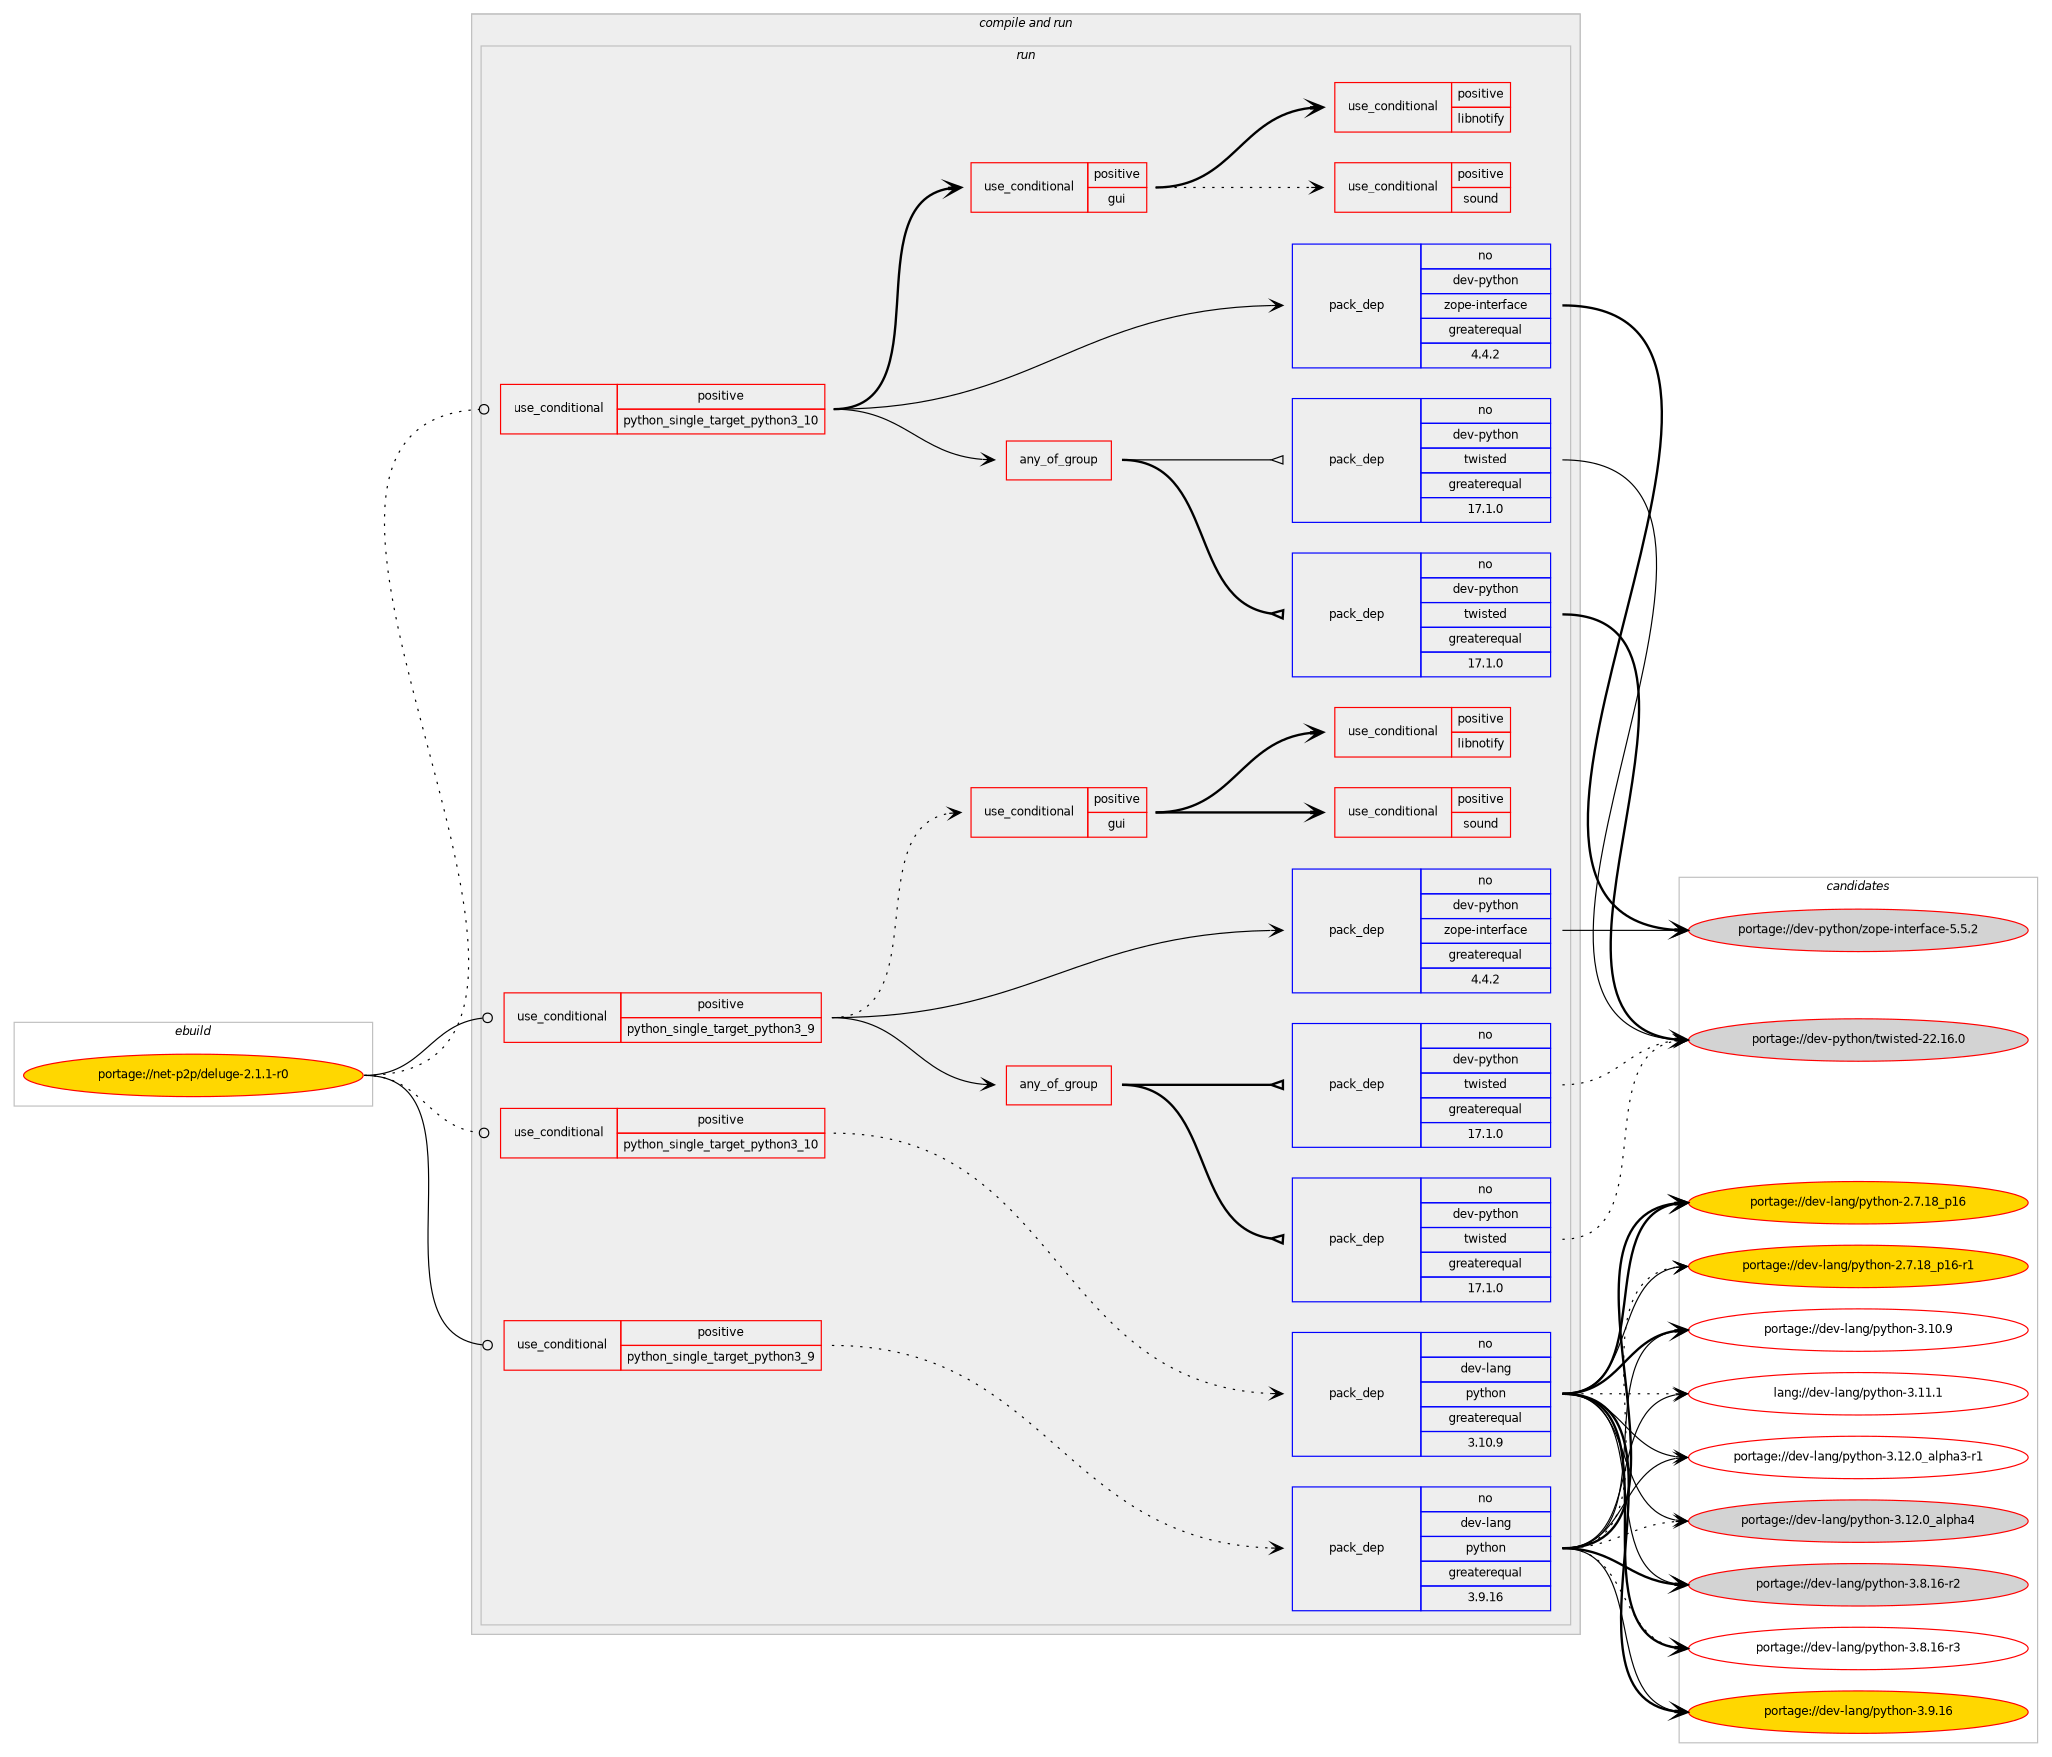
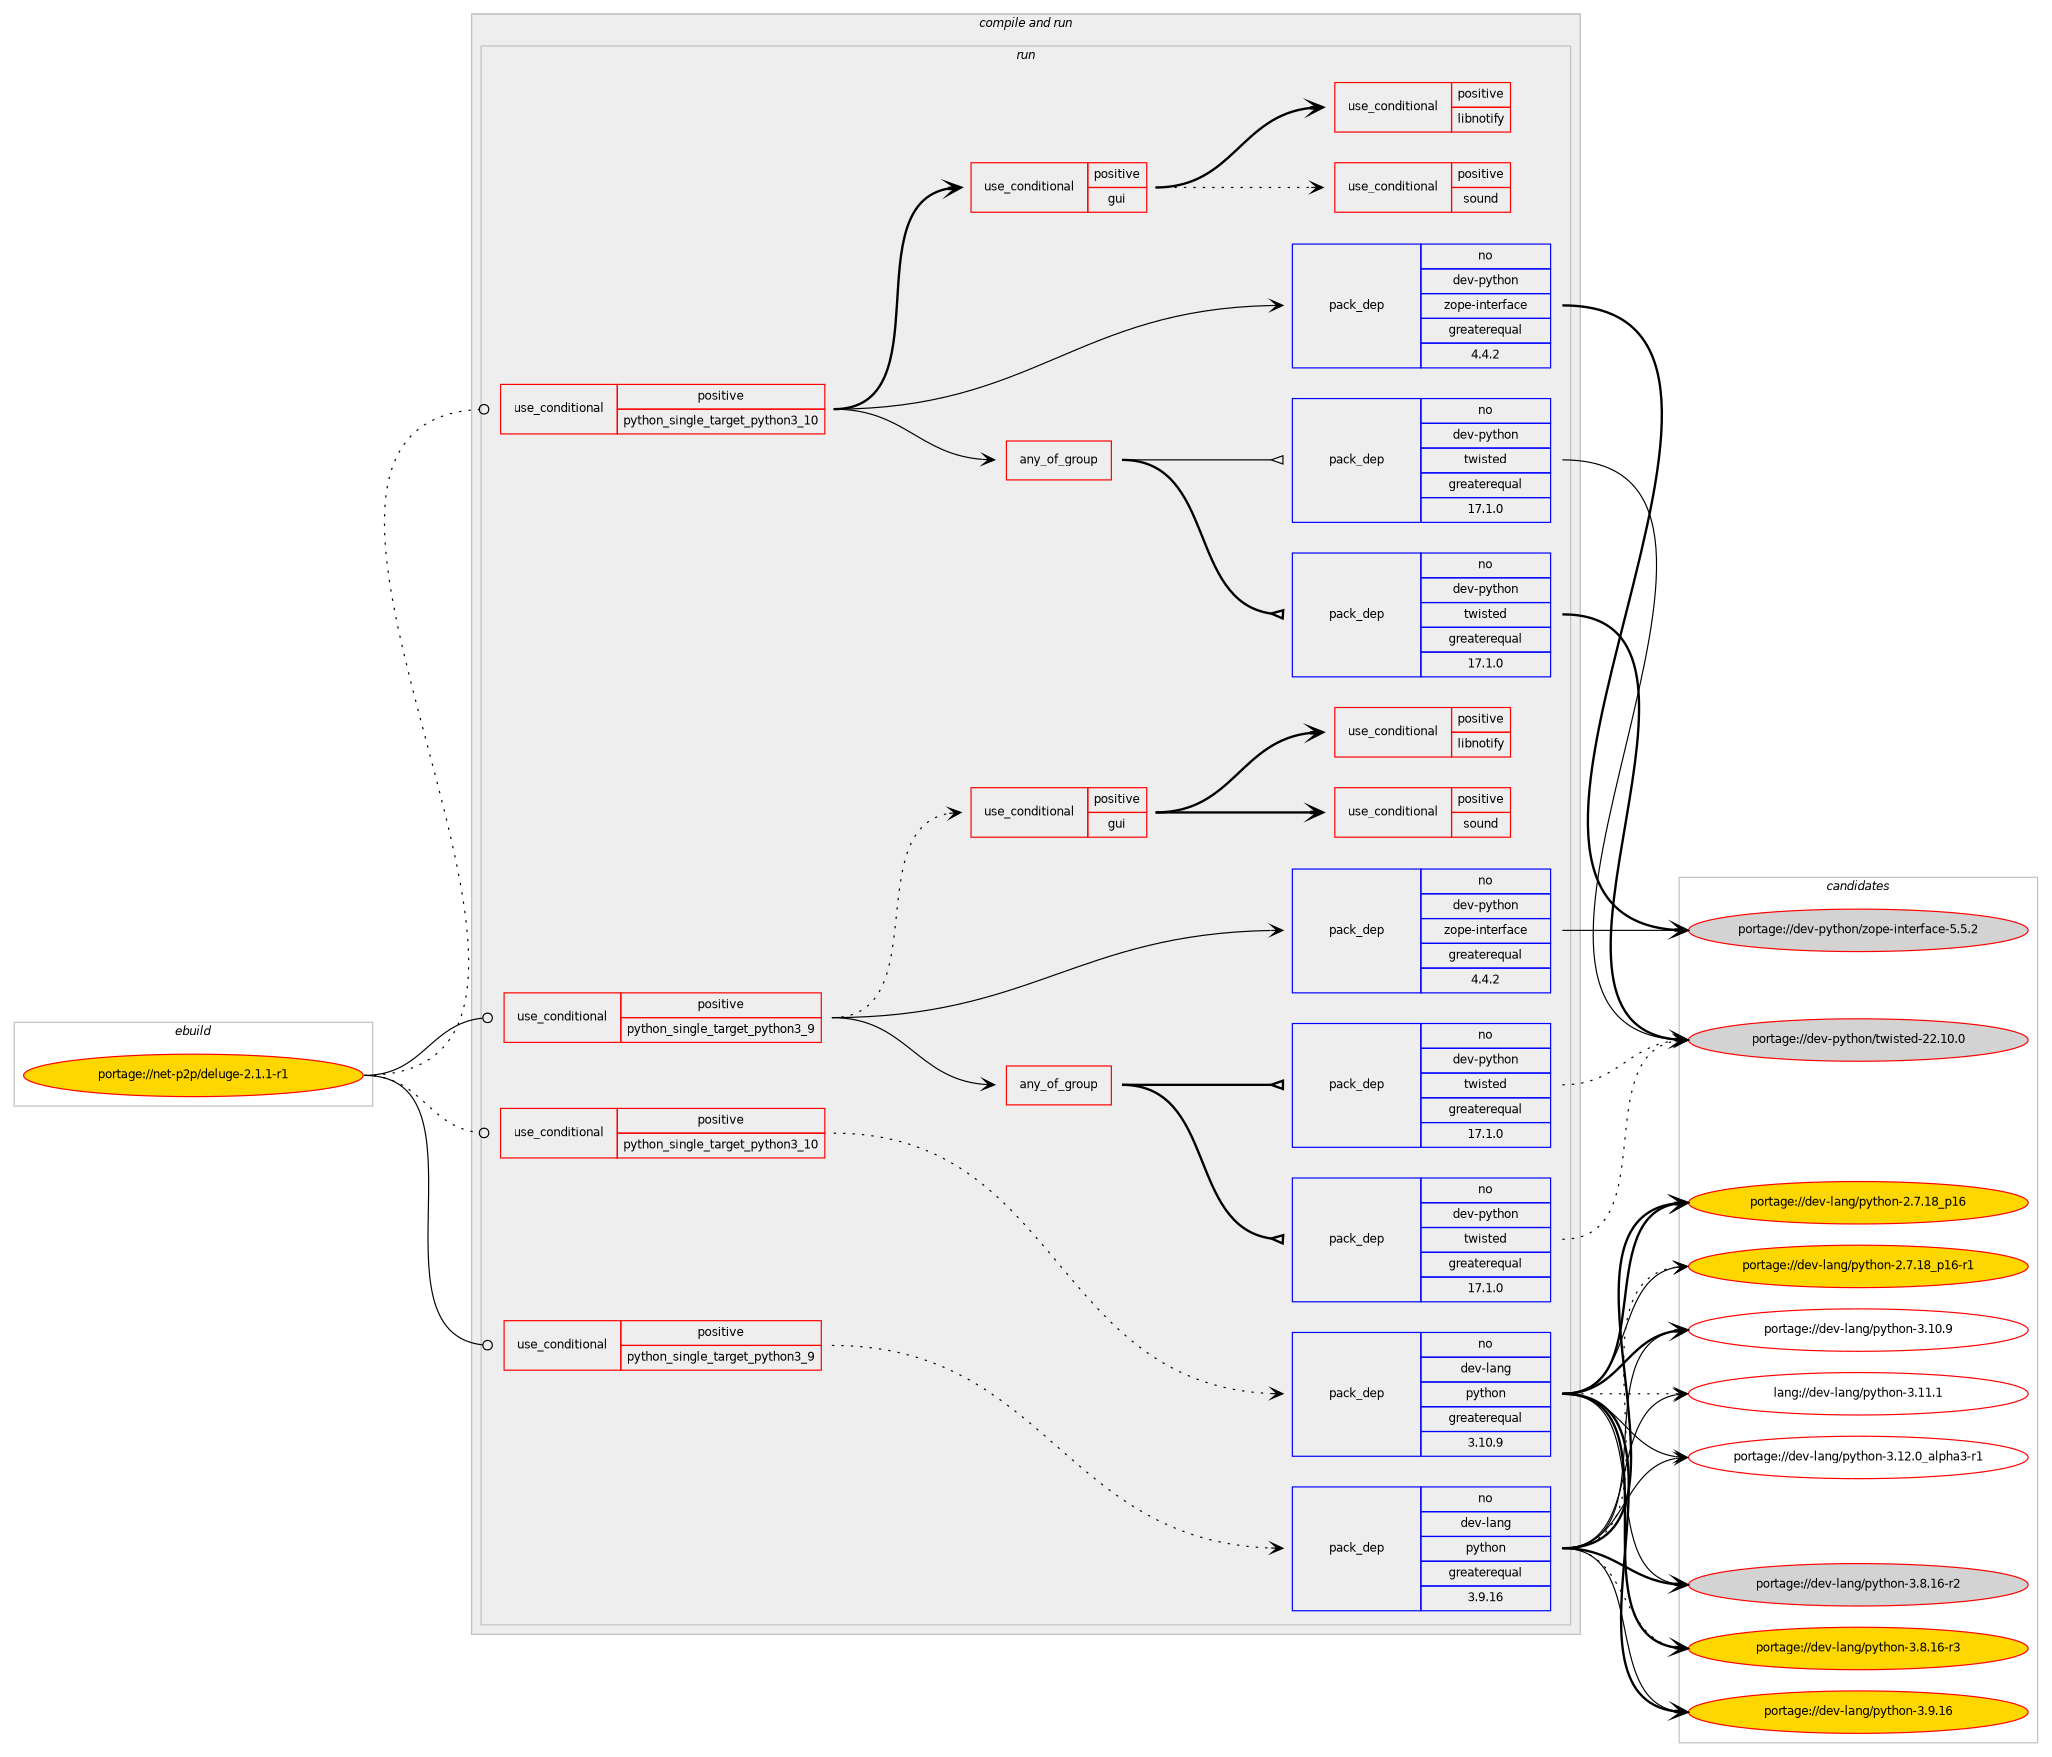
(1858, 1040) -> (1858, 1040)
(193, 1075) -> (193, 1075)
(1858, 1521) -> none
(1858, 1648) -> (1858, 1648)
